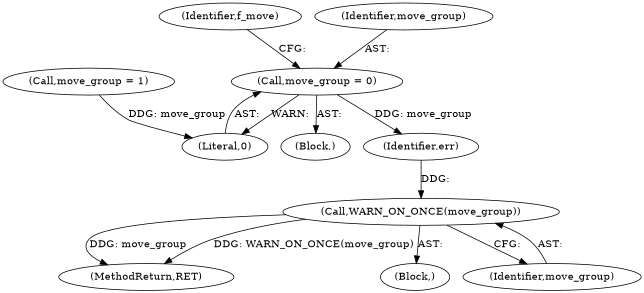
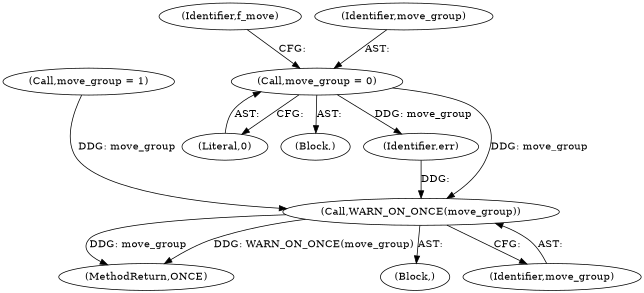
(292, 114) -> (292, 114)
none -> (482, 115)
(138, 123) -> (141, 190)
(146, 277) -> (146, 277)
